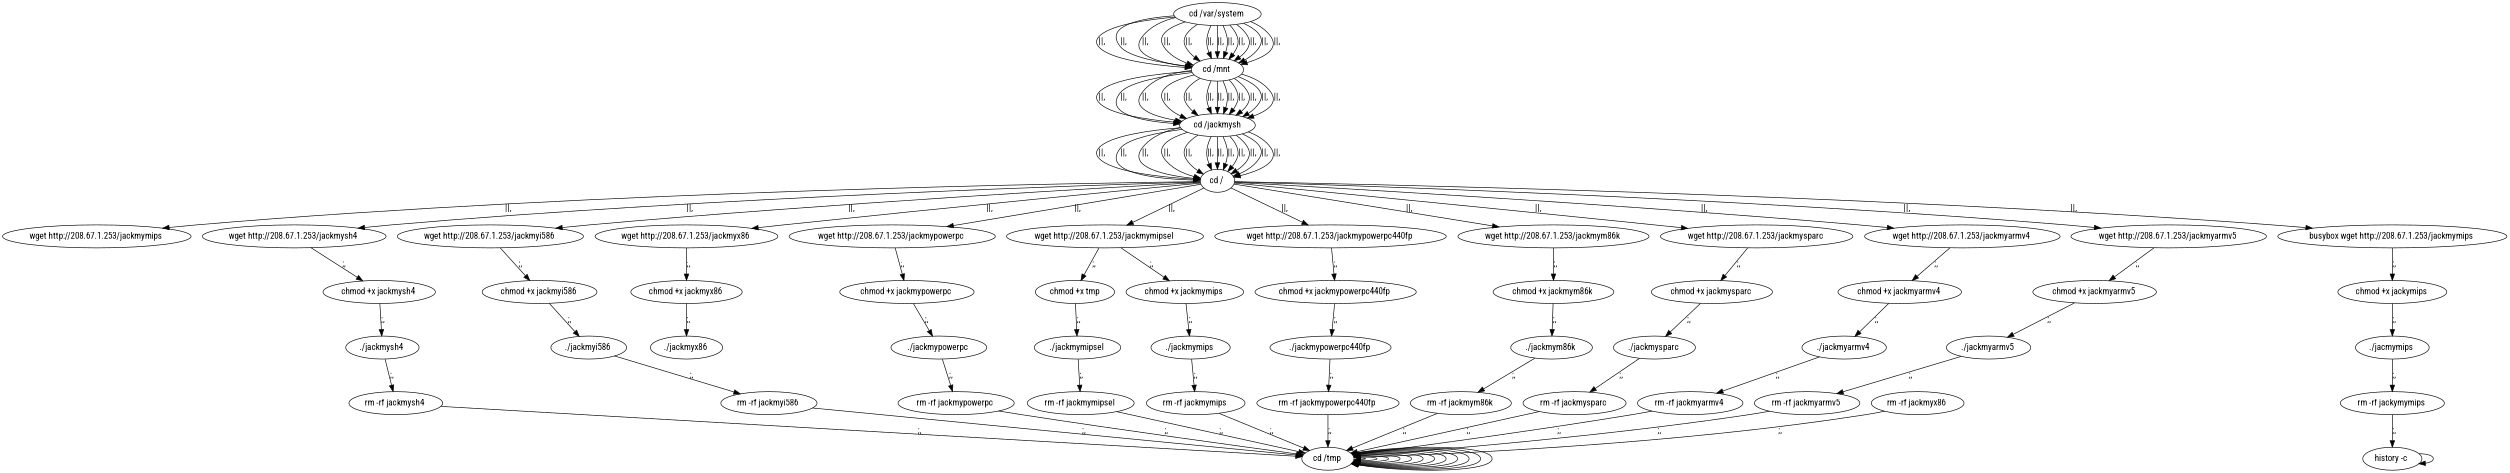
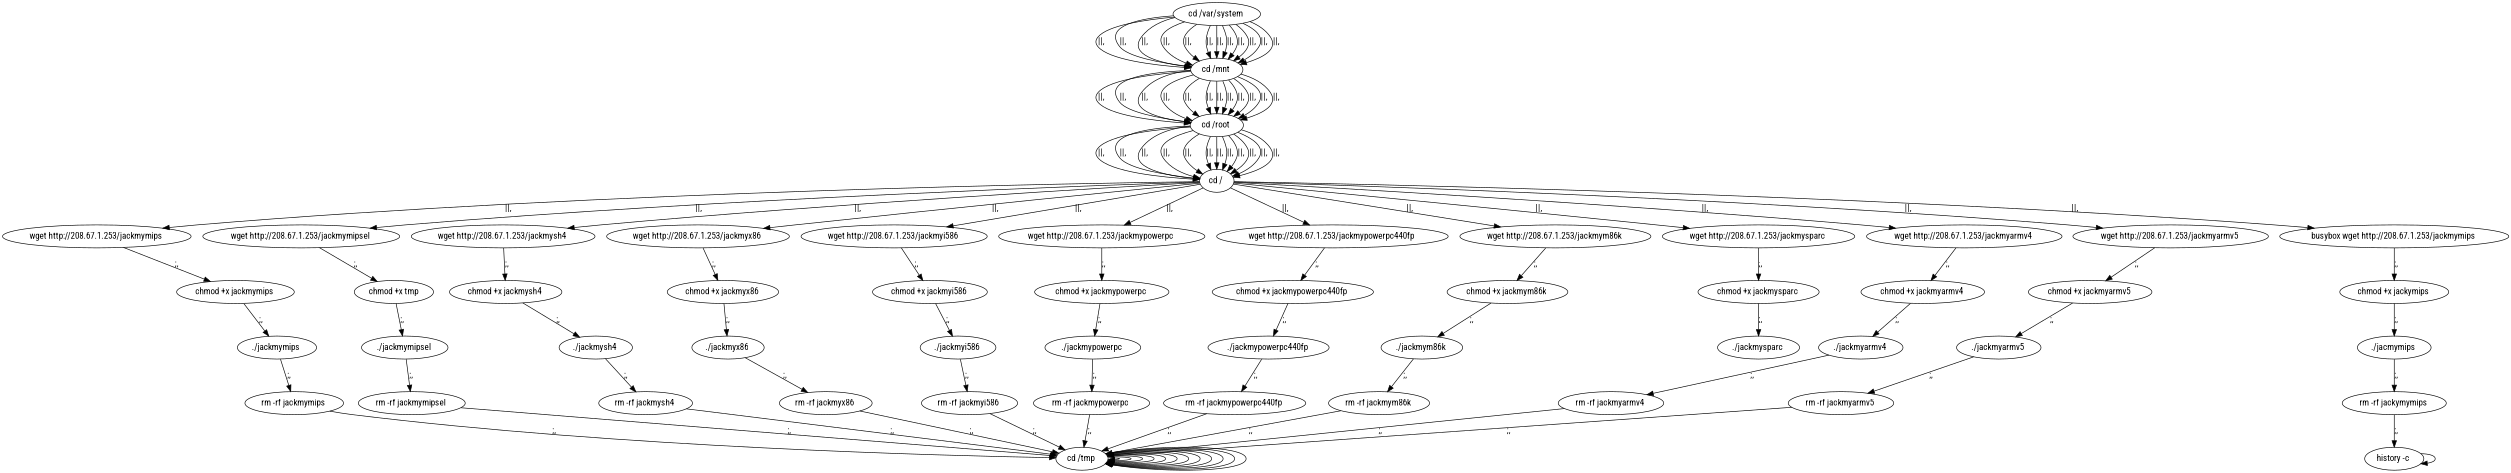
(1217, 125) -> (1217, 125)
(1142, 262) -> (164, 263)
none -> (774, 374)
(1575, 403) -> none
